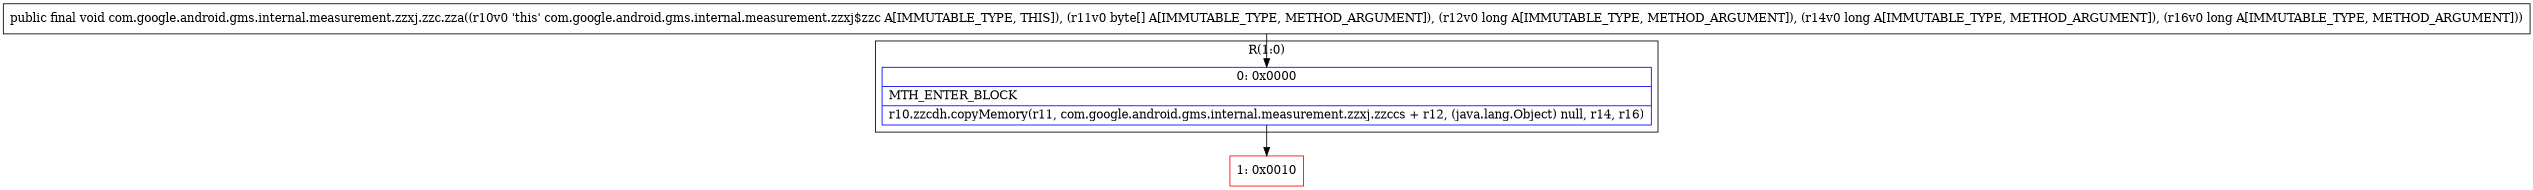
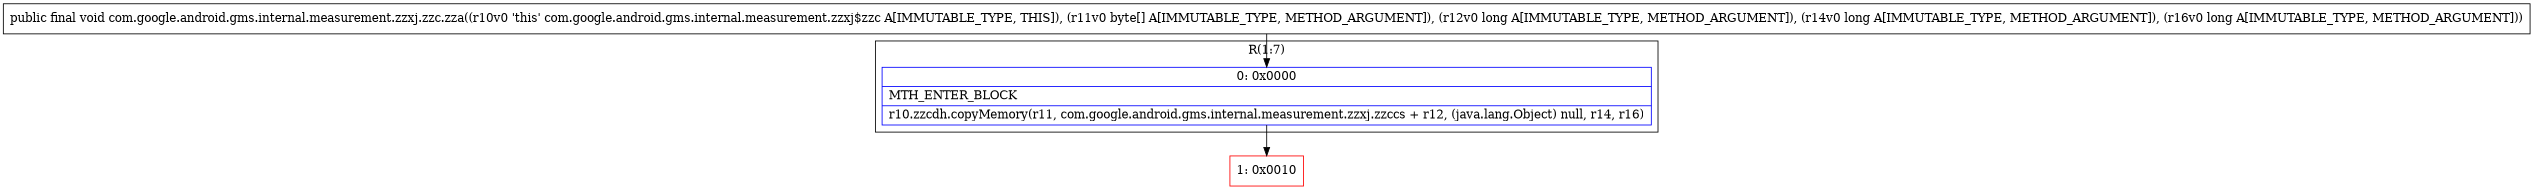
(1267, 51) -> (1267, 51)
